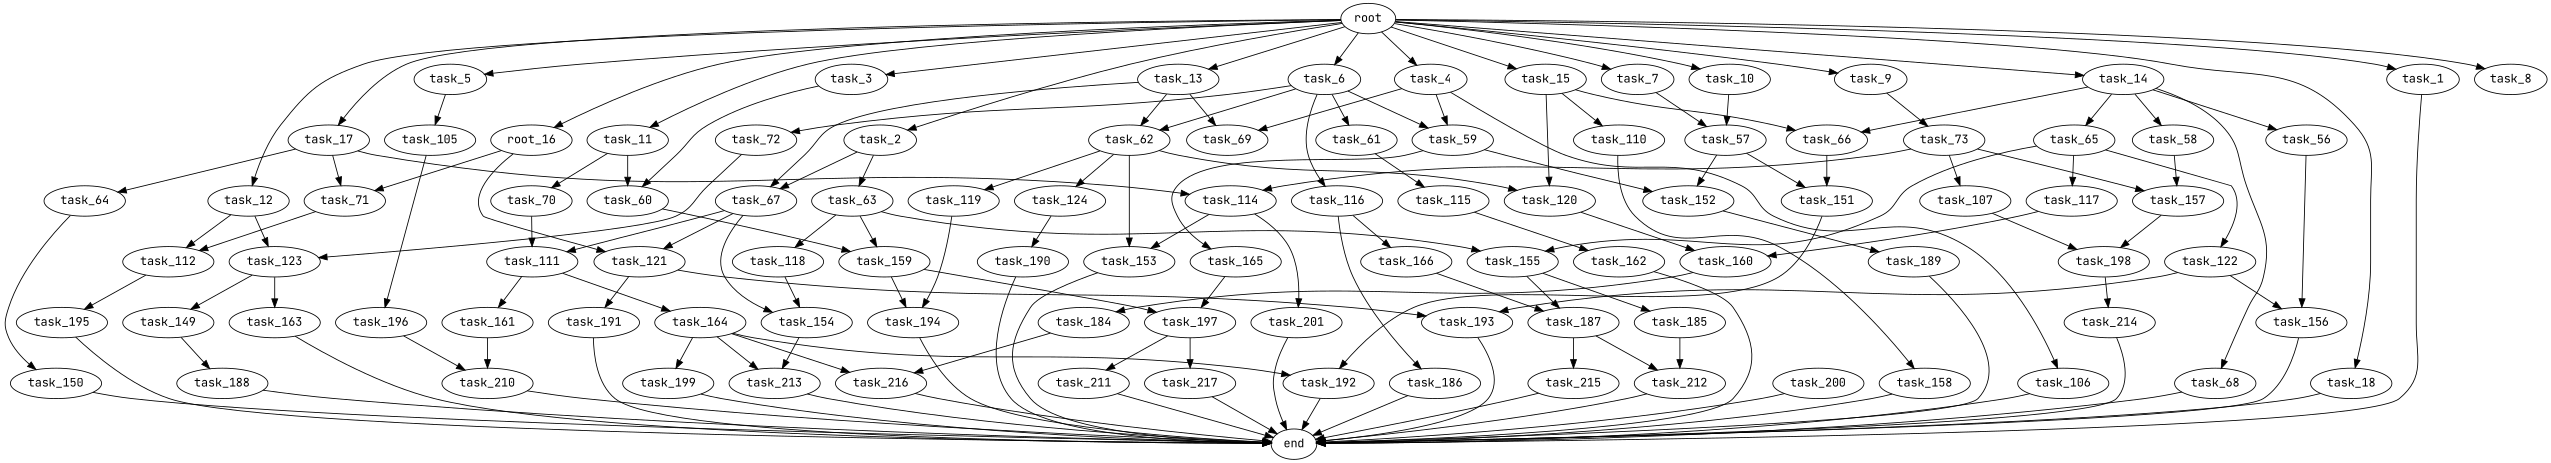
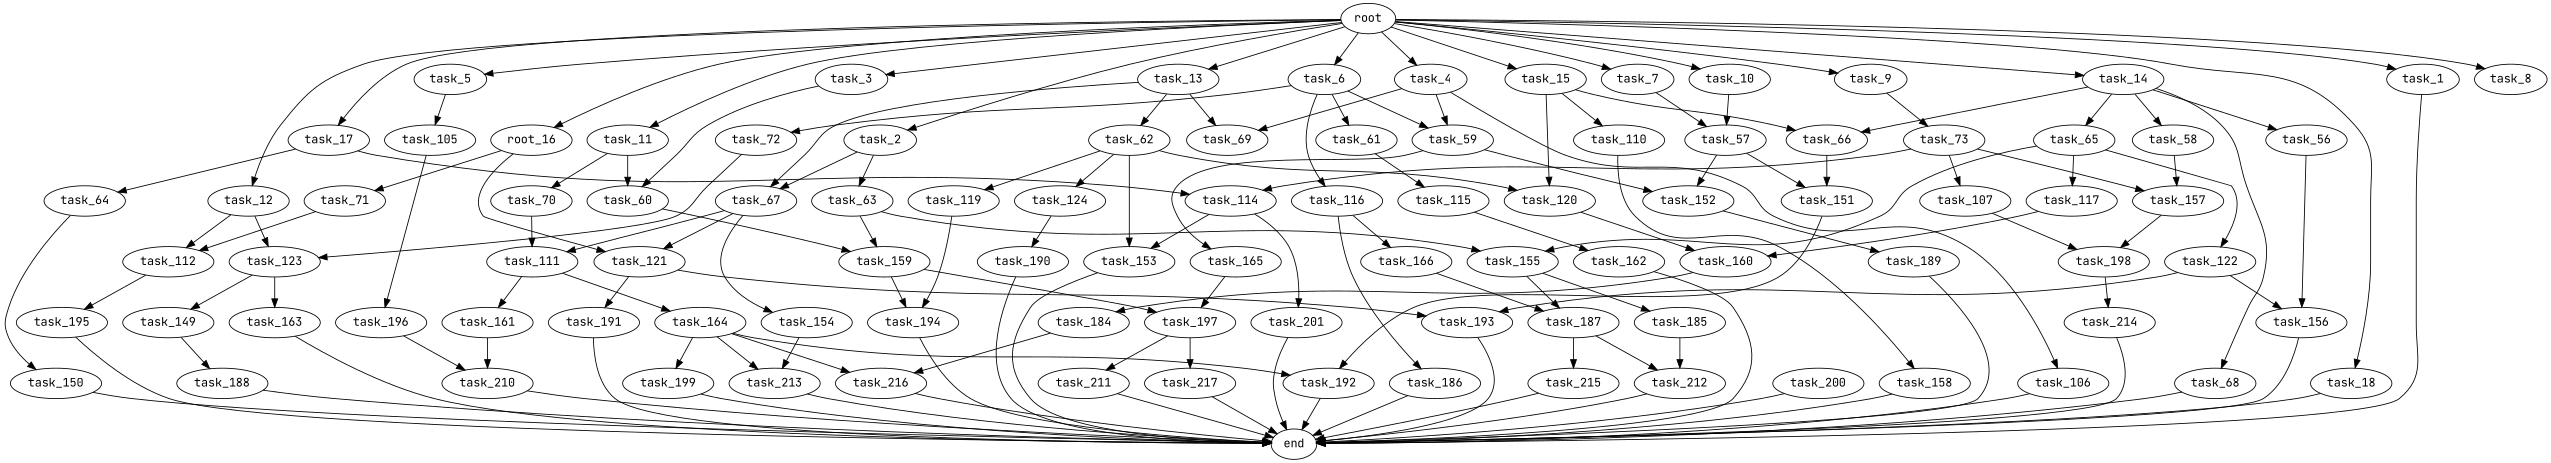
(1232, 108) -> none
(336, 166) -> none
(778, 262) -> none
